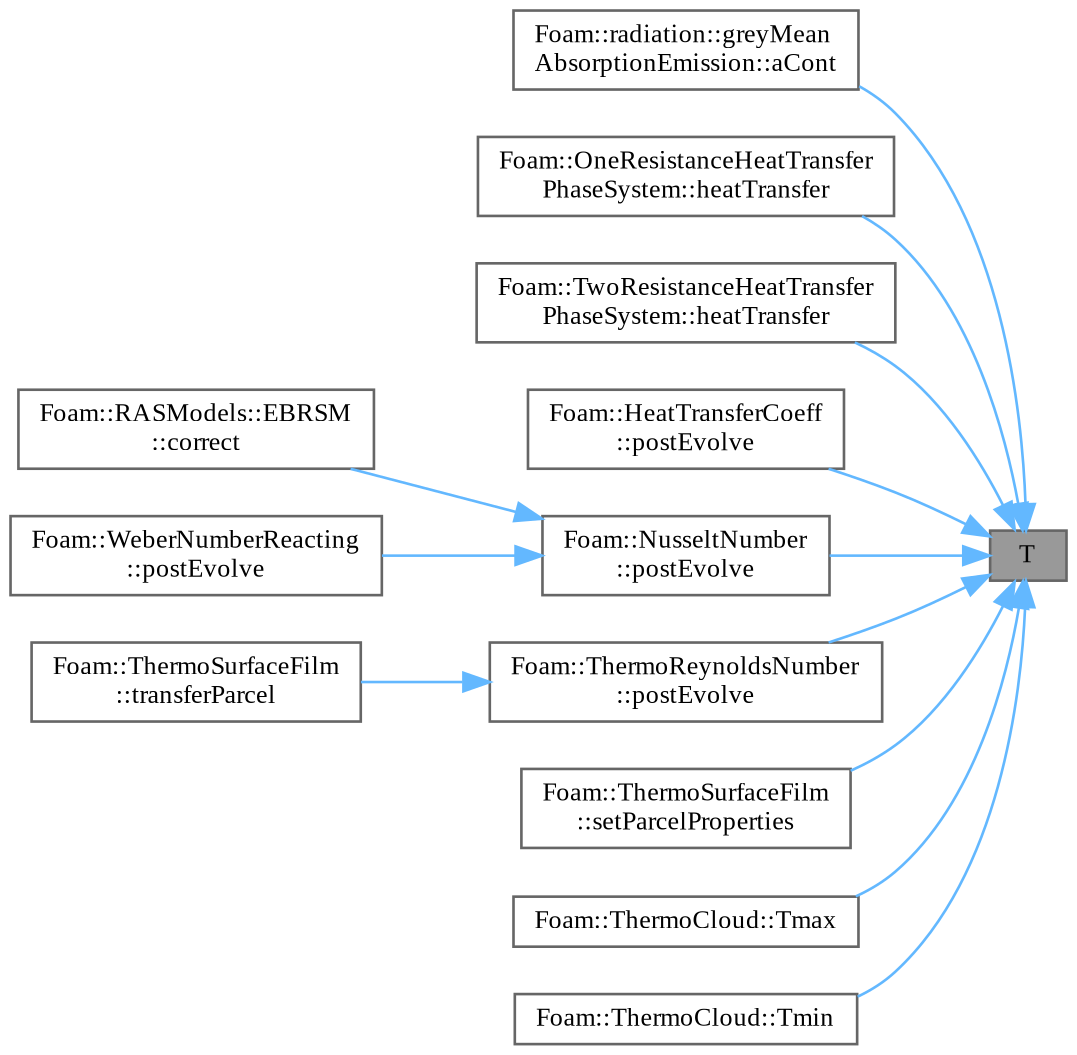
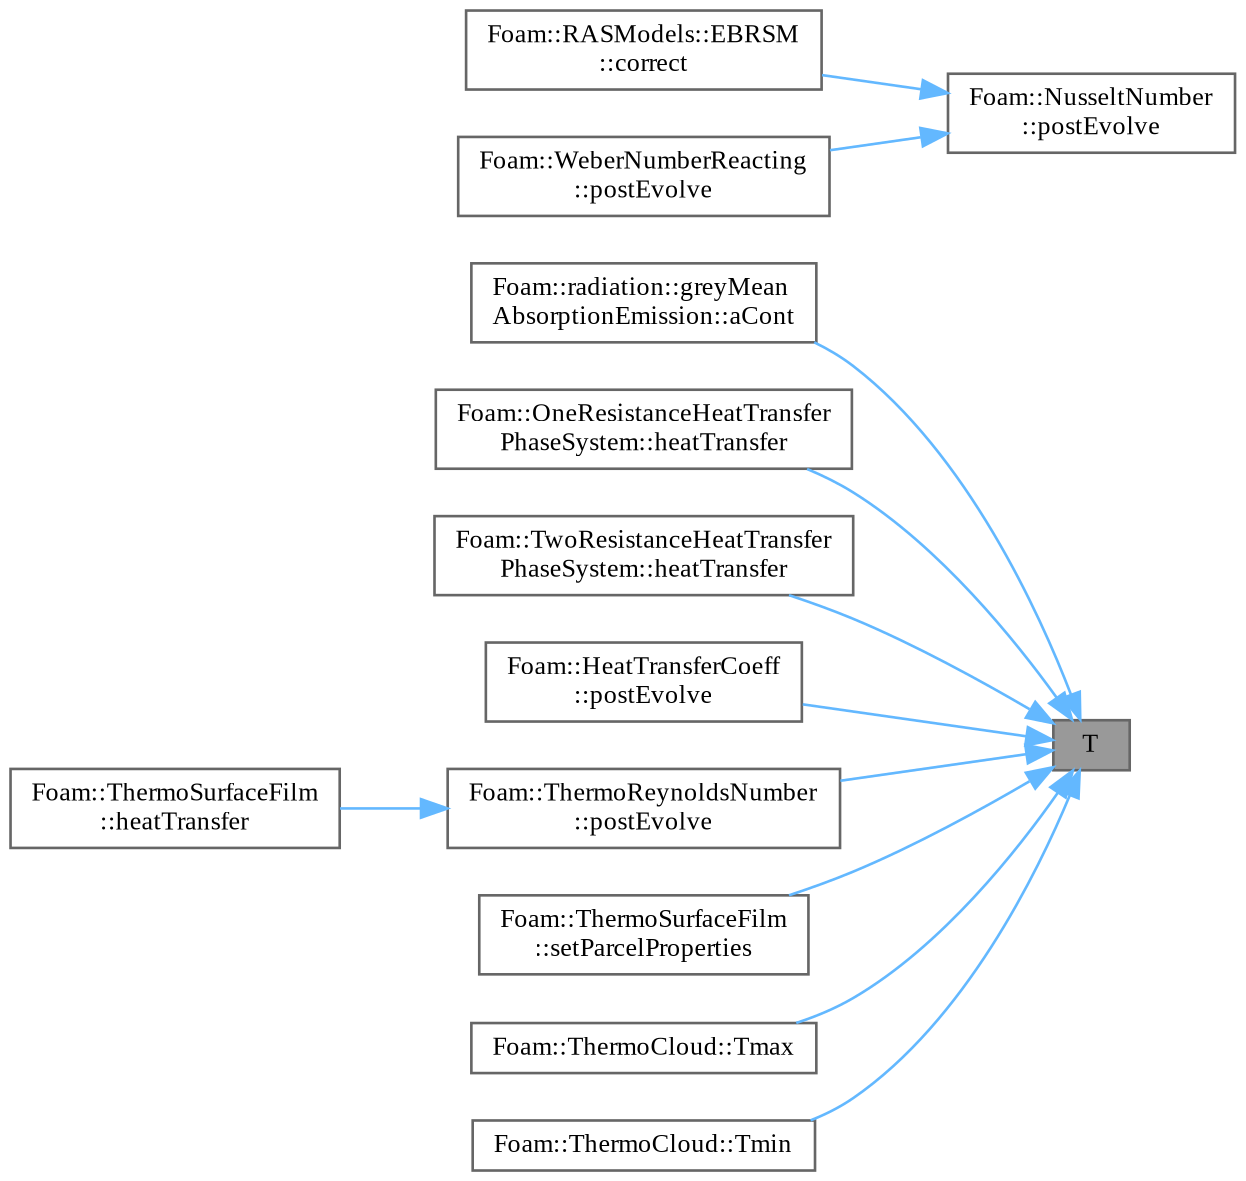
(896, 556) -> none
(196, 682) -> (175, 808)
